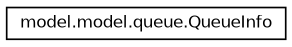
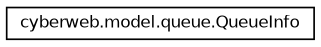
(146, 23) -> (160, 23)
